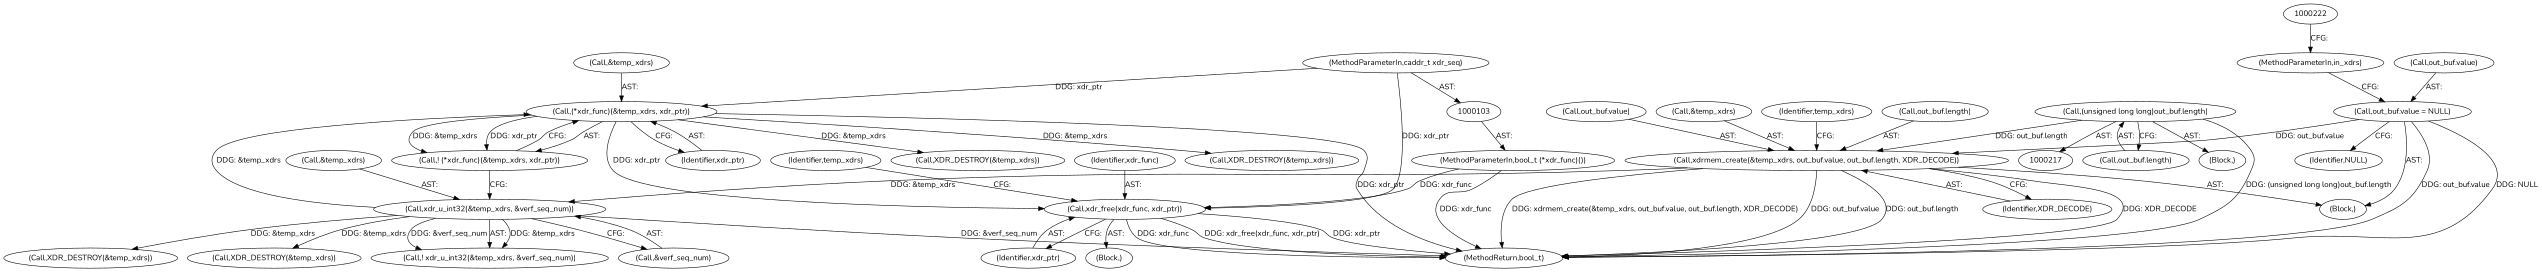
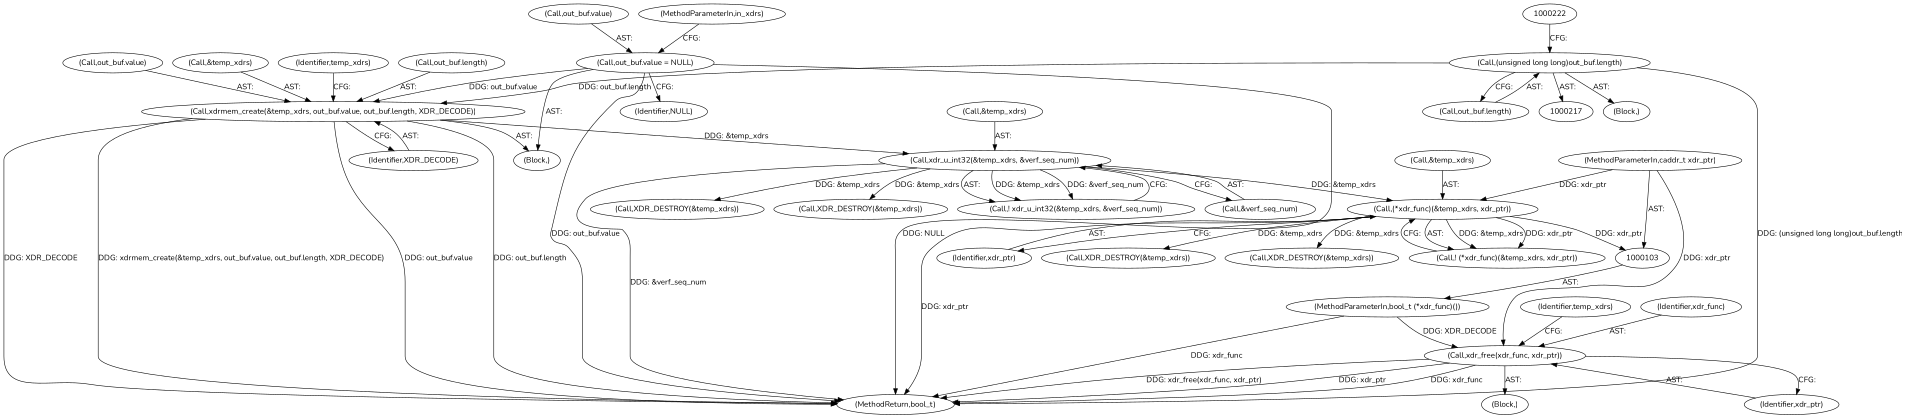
(2310, 36) -> (1550, 36)
(1396, 63) -> (1650, 160)
(490, 182) -> (1141, 178)
(1446, 185) -> (1460, 331)
(798, 201) -> (1567, 227)
